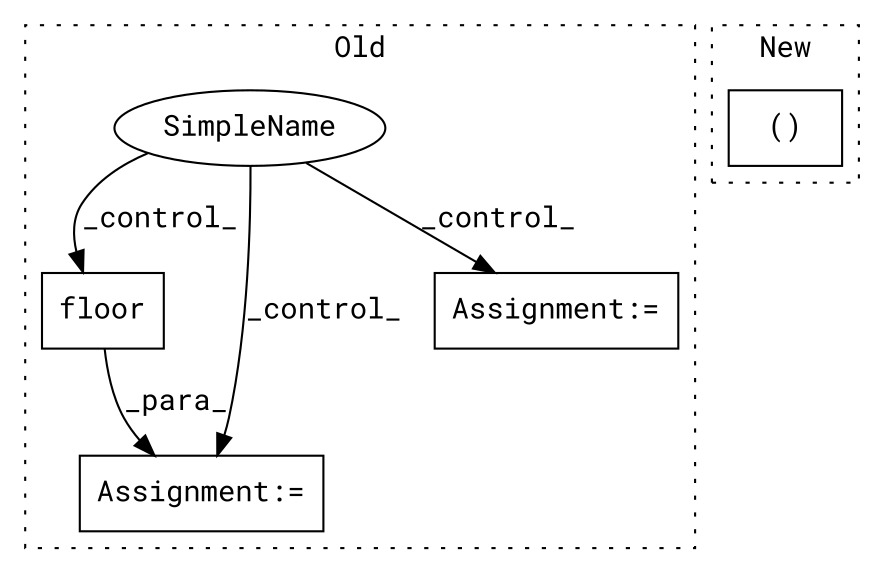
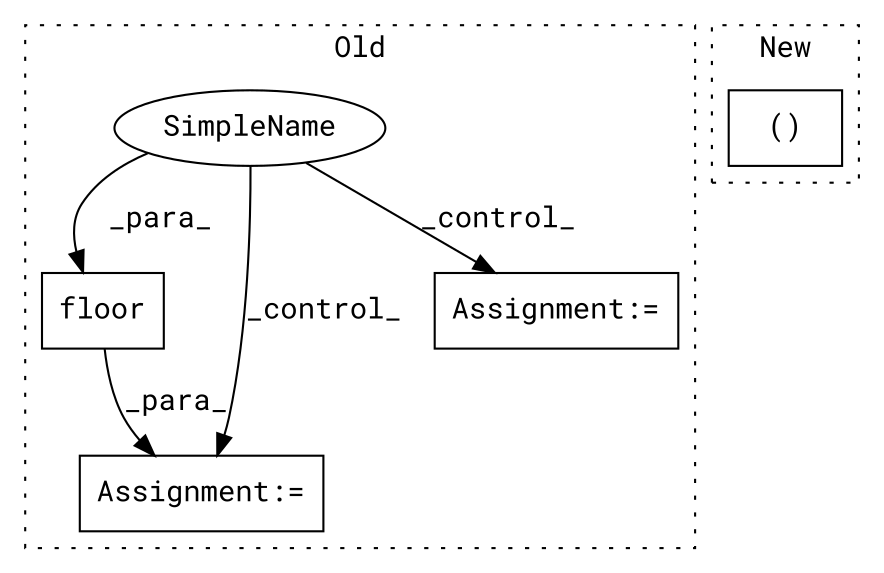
(161, 219) -> (161, 219)
